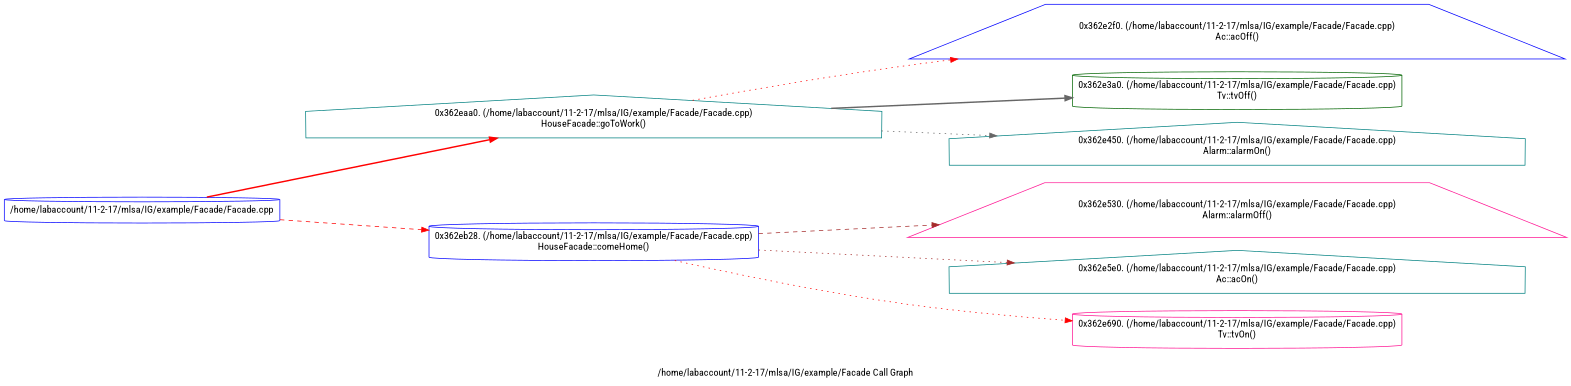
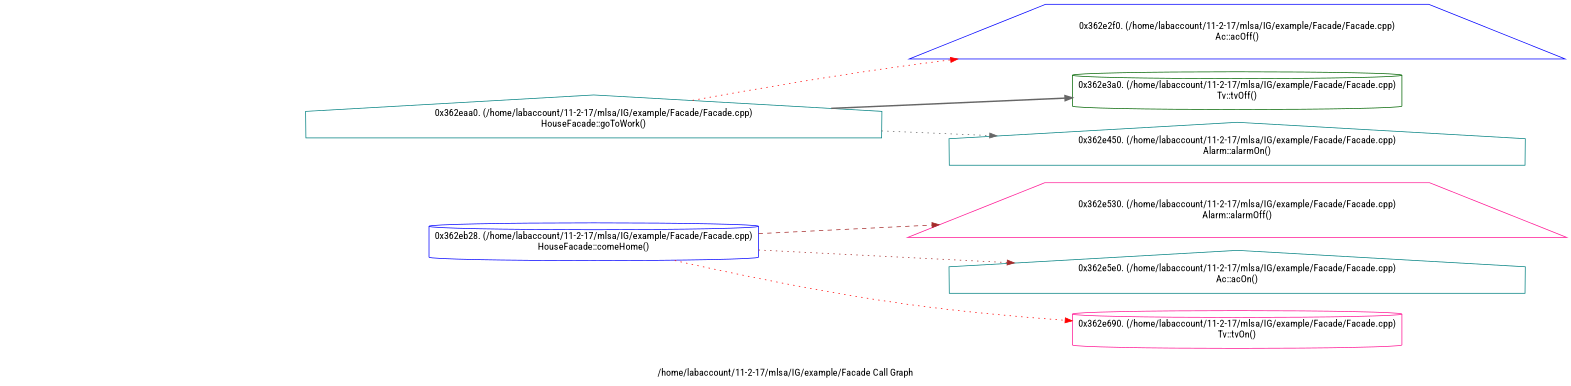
(142, 210) -> none
